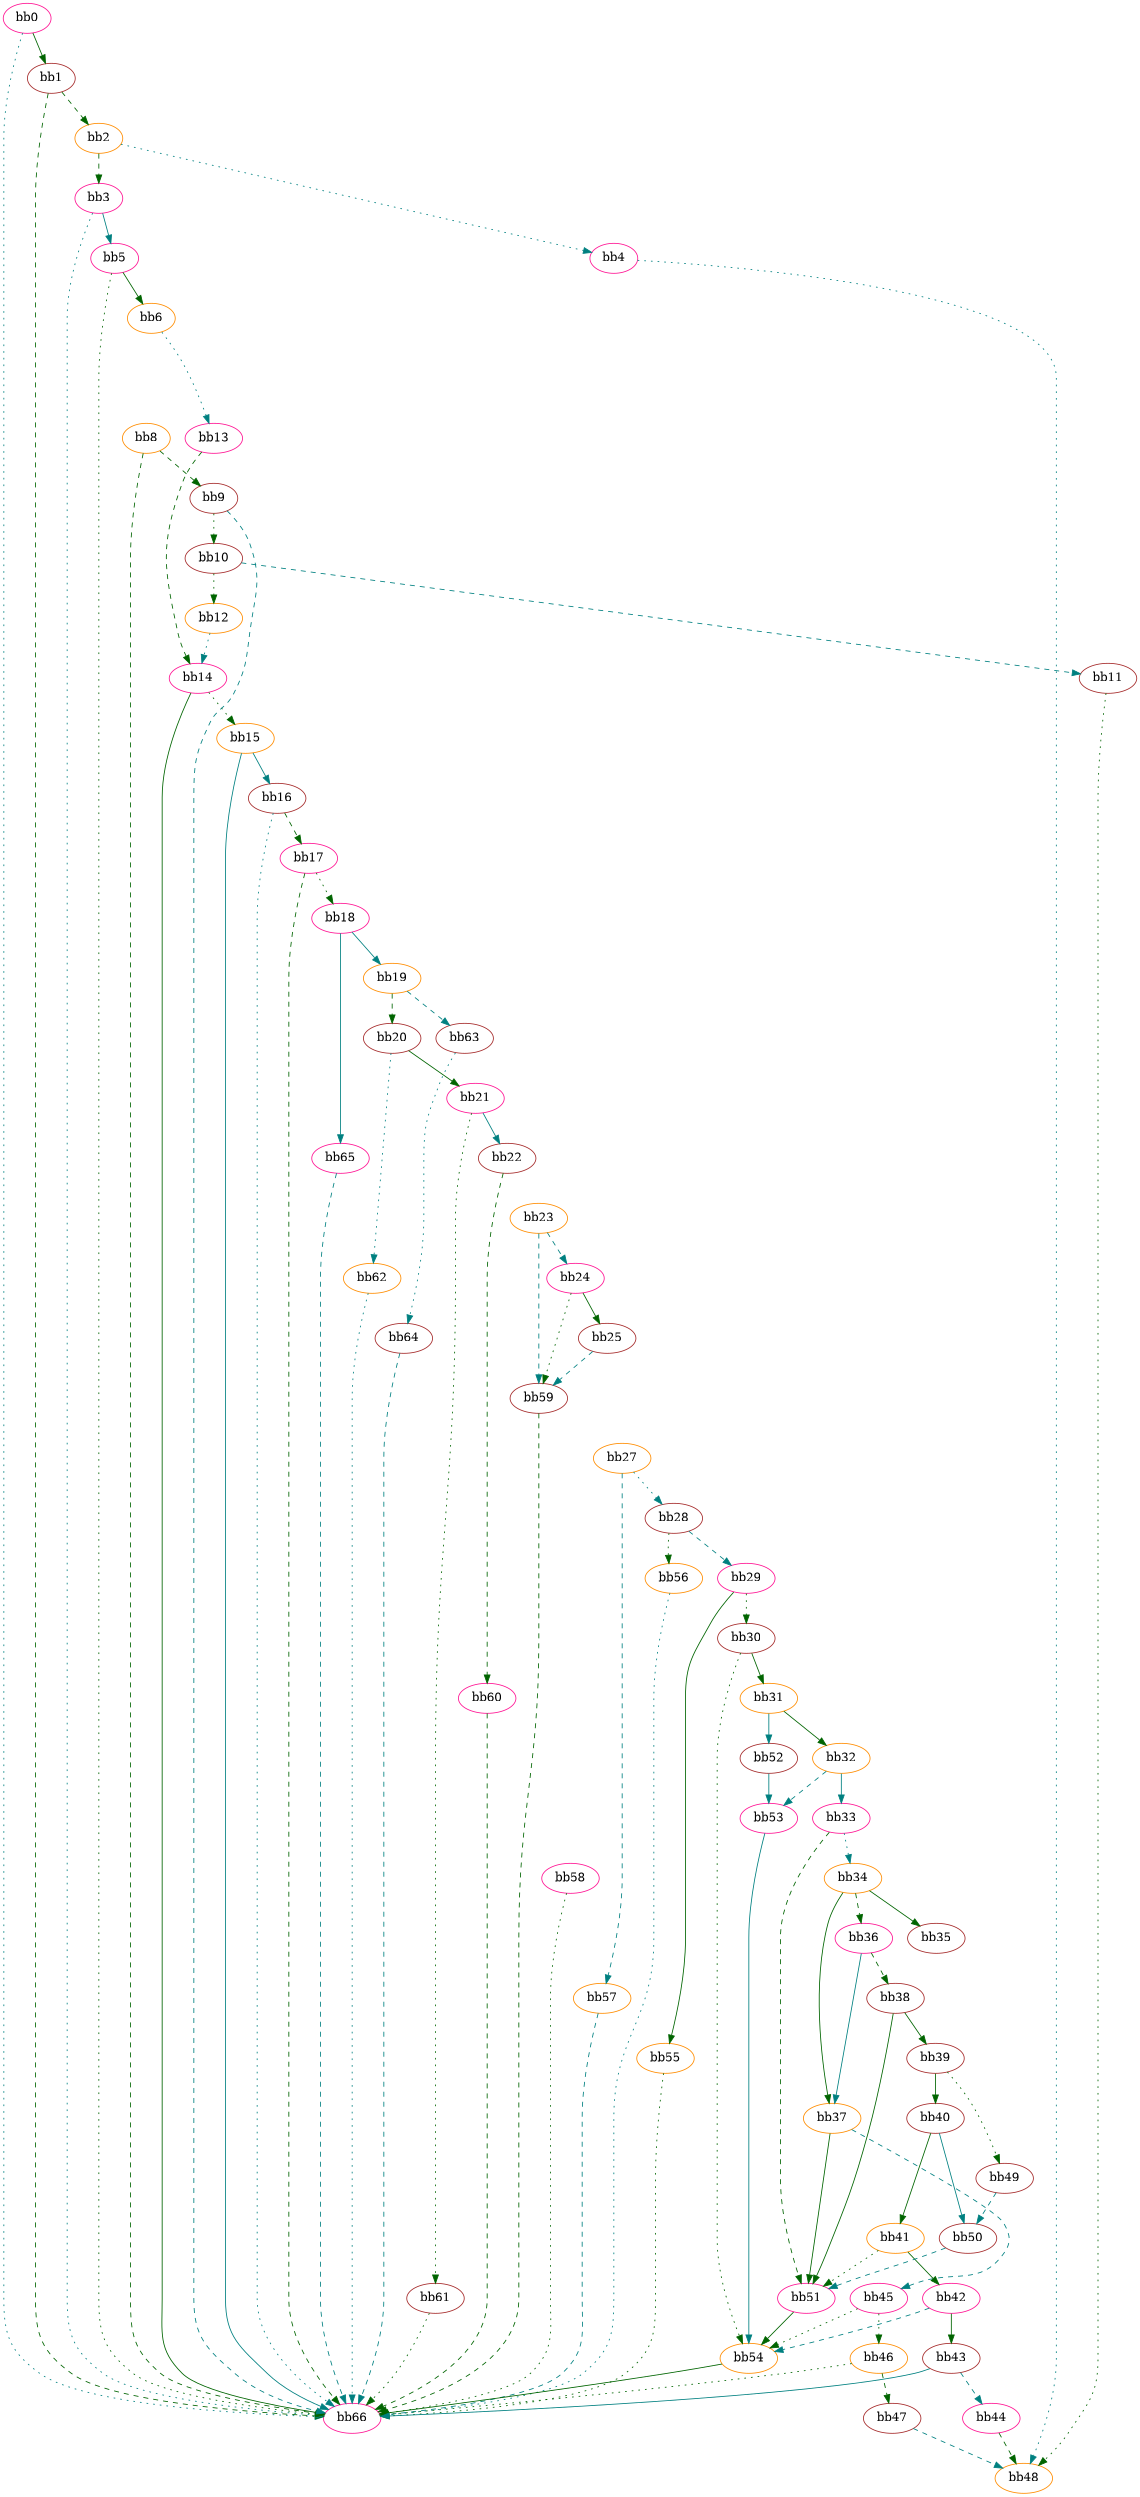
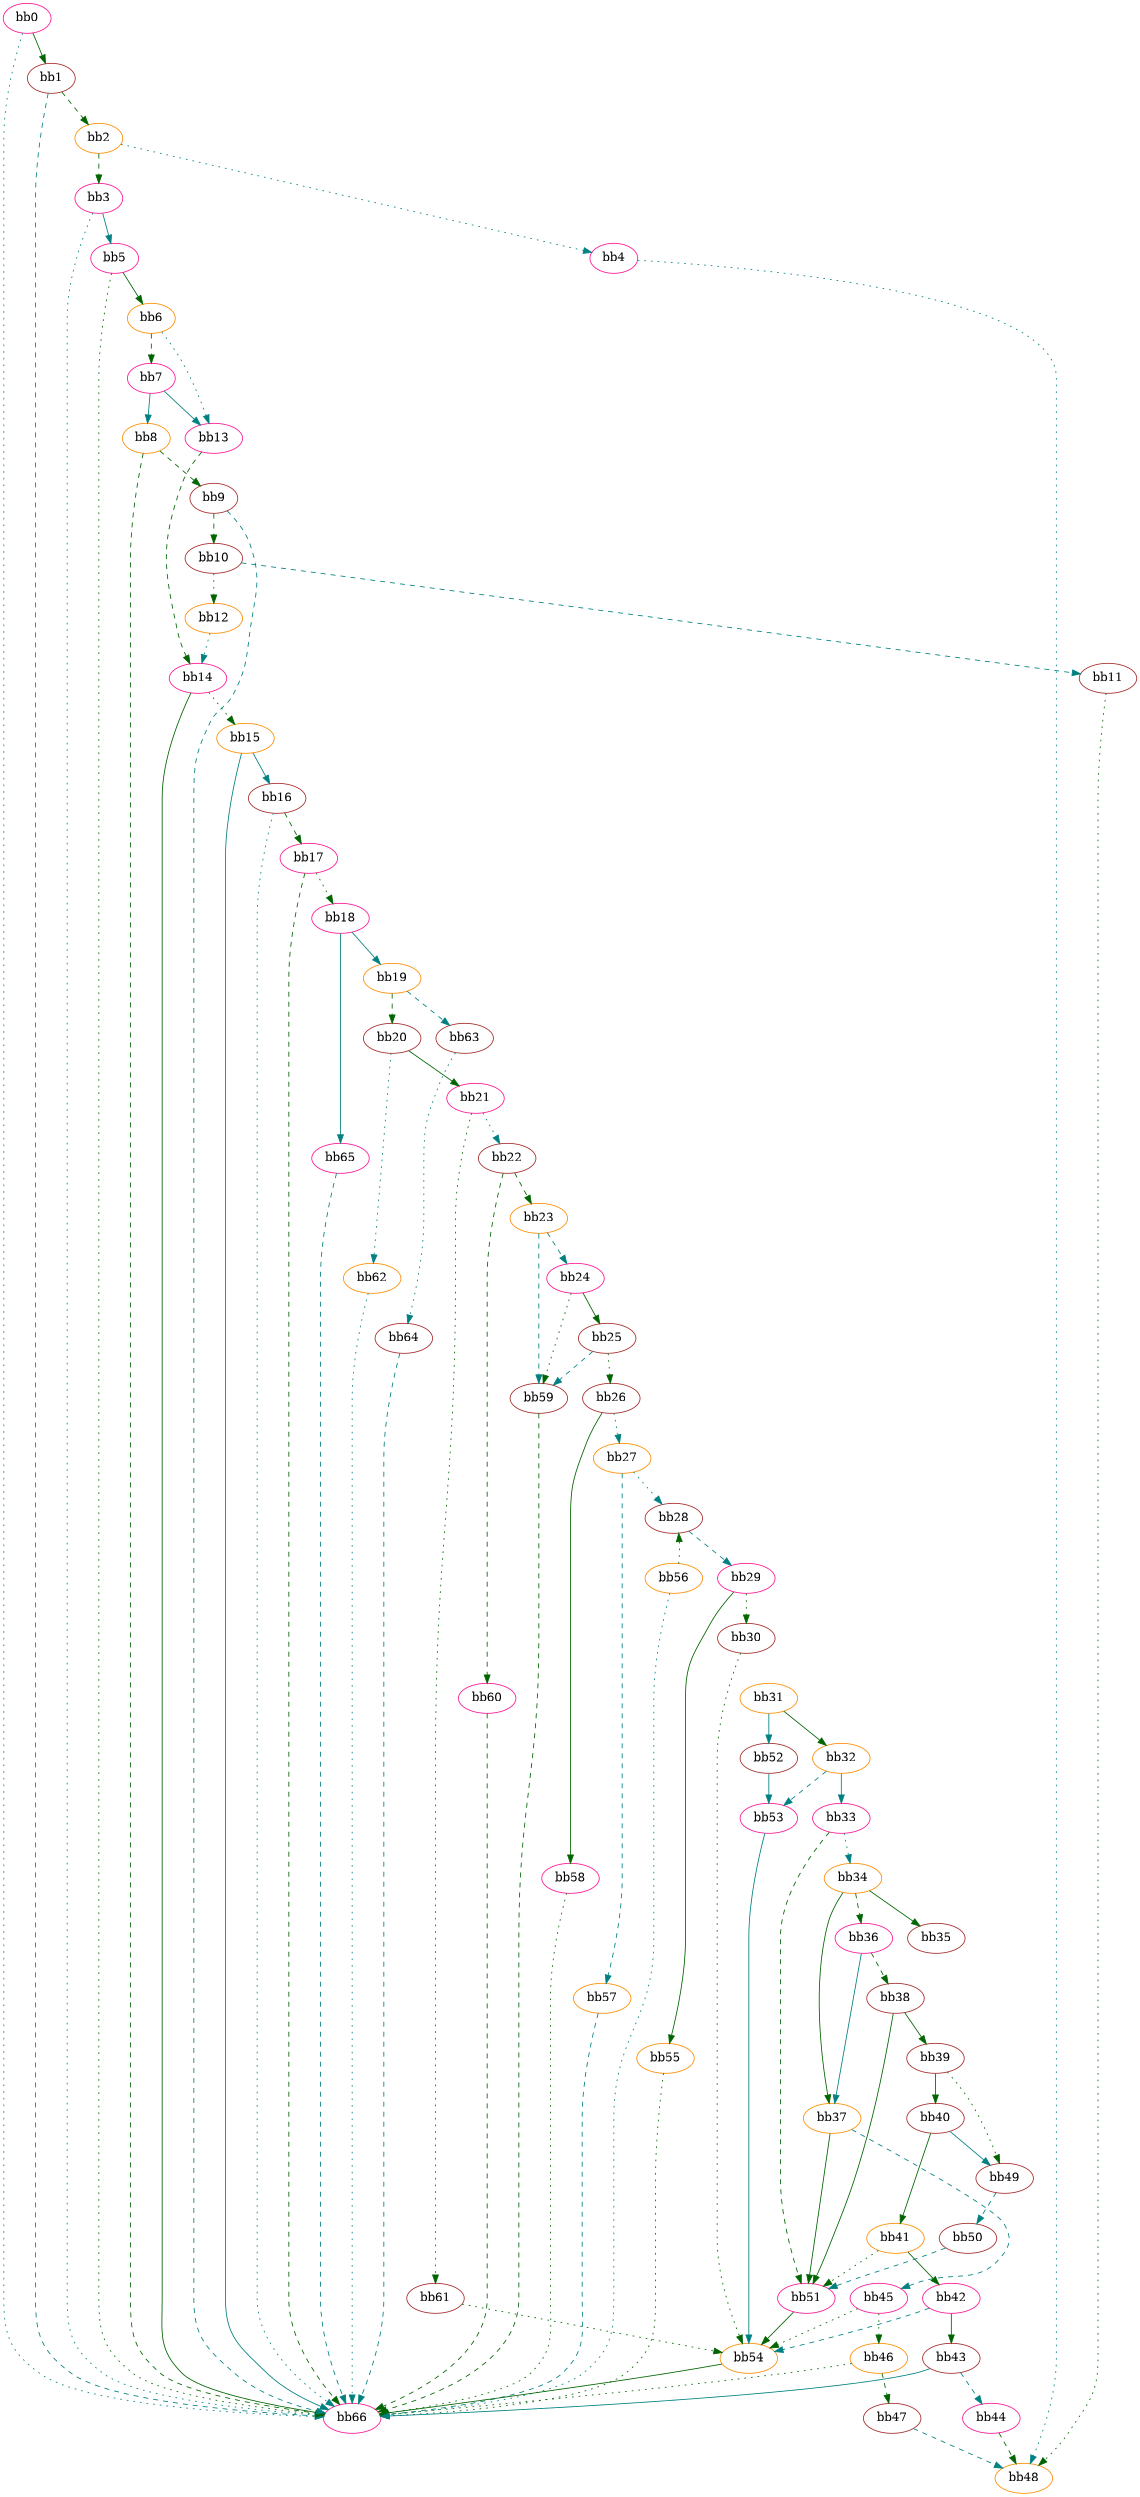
none -> (151, 378)
(214, 524) -> (214, 524)
(489, 1125) -> (489, 1125)
none -> (521, 1185)
(35, 1364) -> (35, 1364)
none -> (611, 1398)
(668, 1544) -> (679, 1553)
(756, 1664) -> none
(951, 2174) -> (967, 2146)
(405, 2359) -> (588, 2328)
